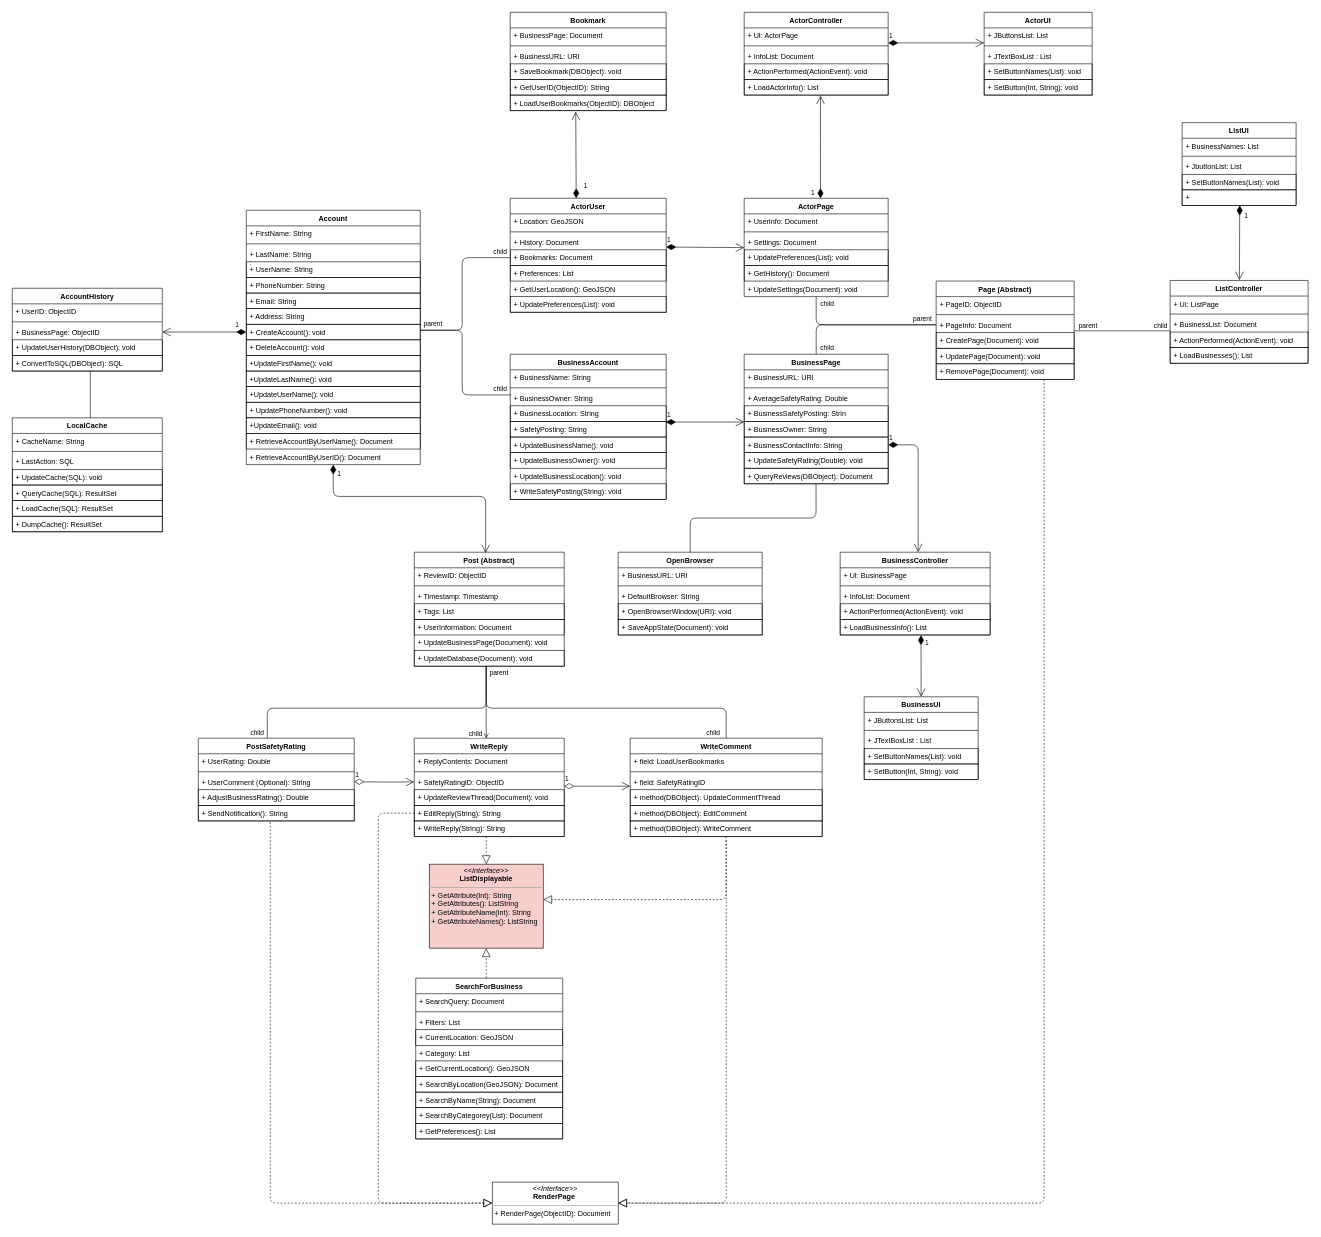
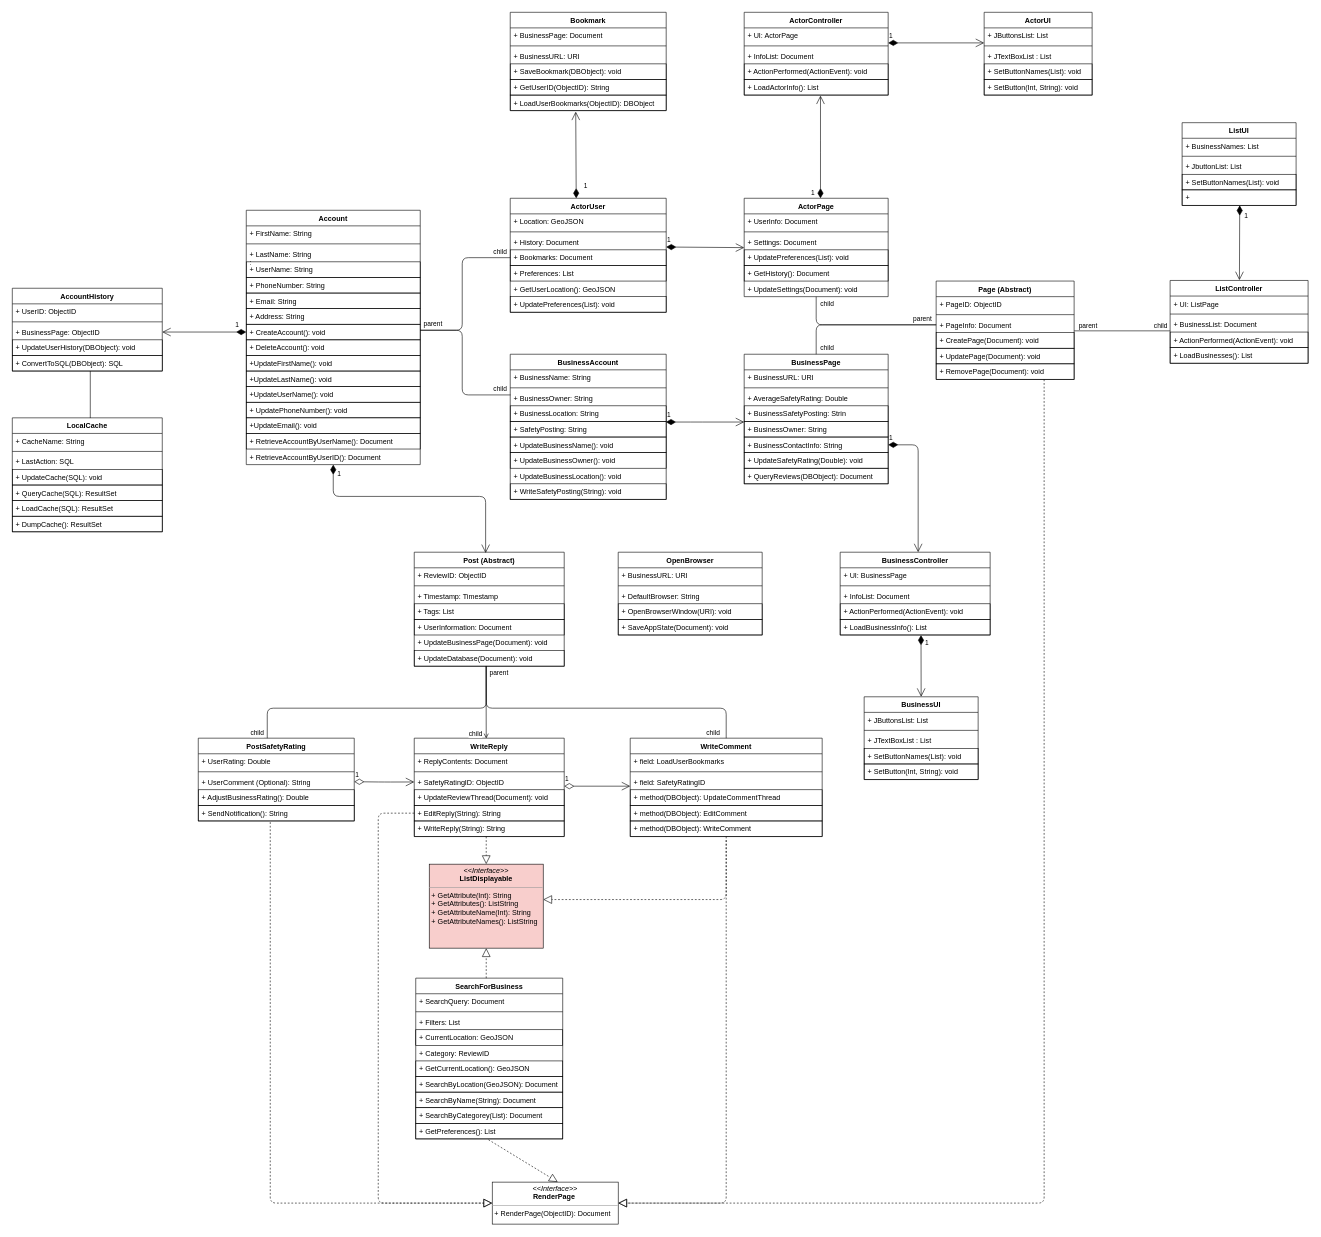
(753, 518) -> none
(448, 1054) -> (456, 1054)
none -> (520, 1159)
